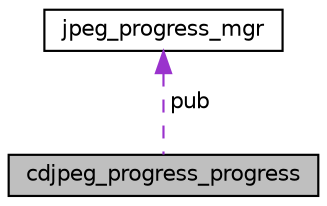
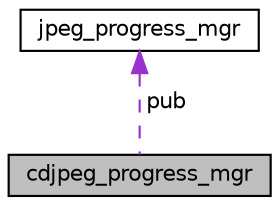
(163, 175) -> (140, 175)
